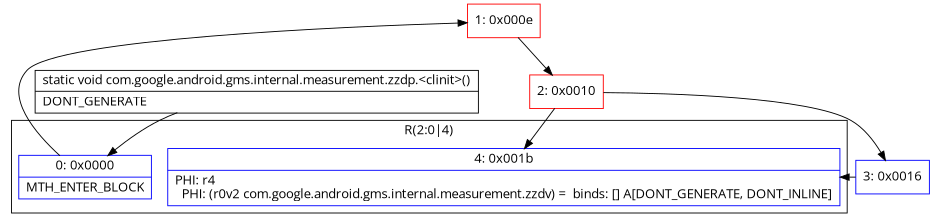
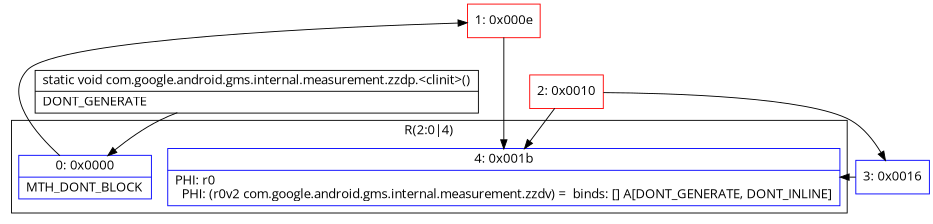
(532, 53) -> (504, 89)
(197, 181) -> (197, 181)
(85, 188) -> (84, 188)
